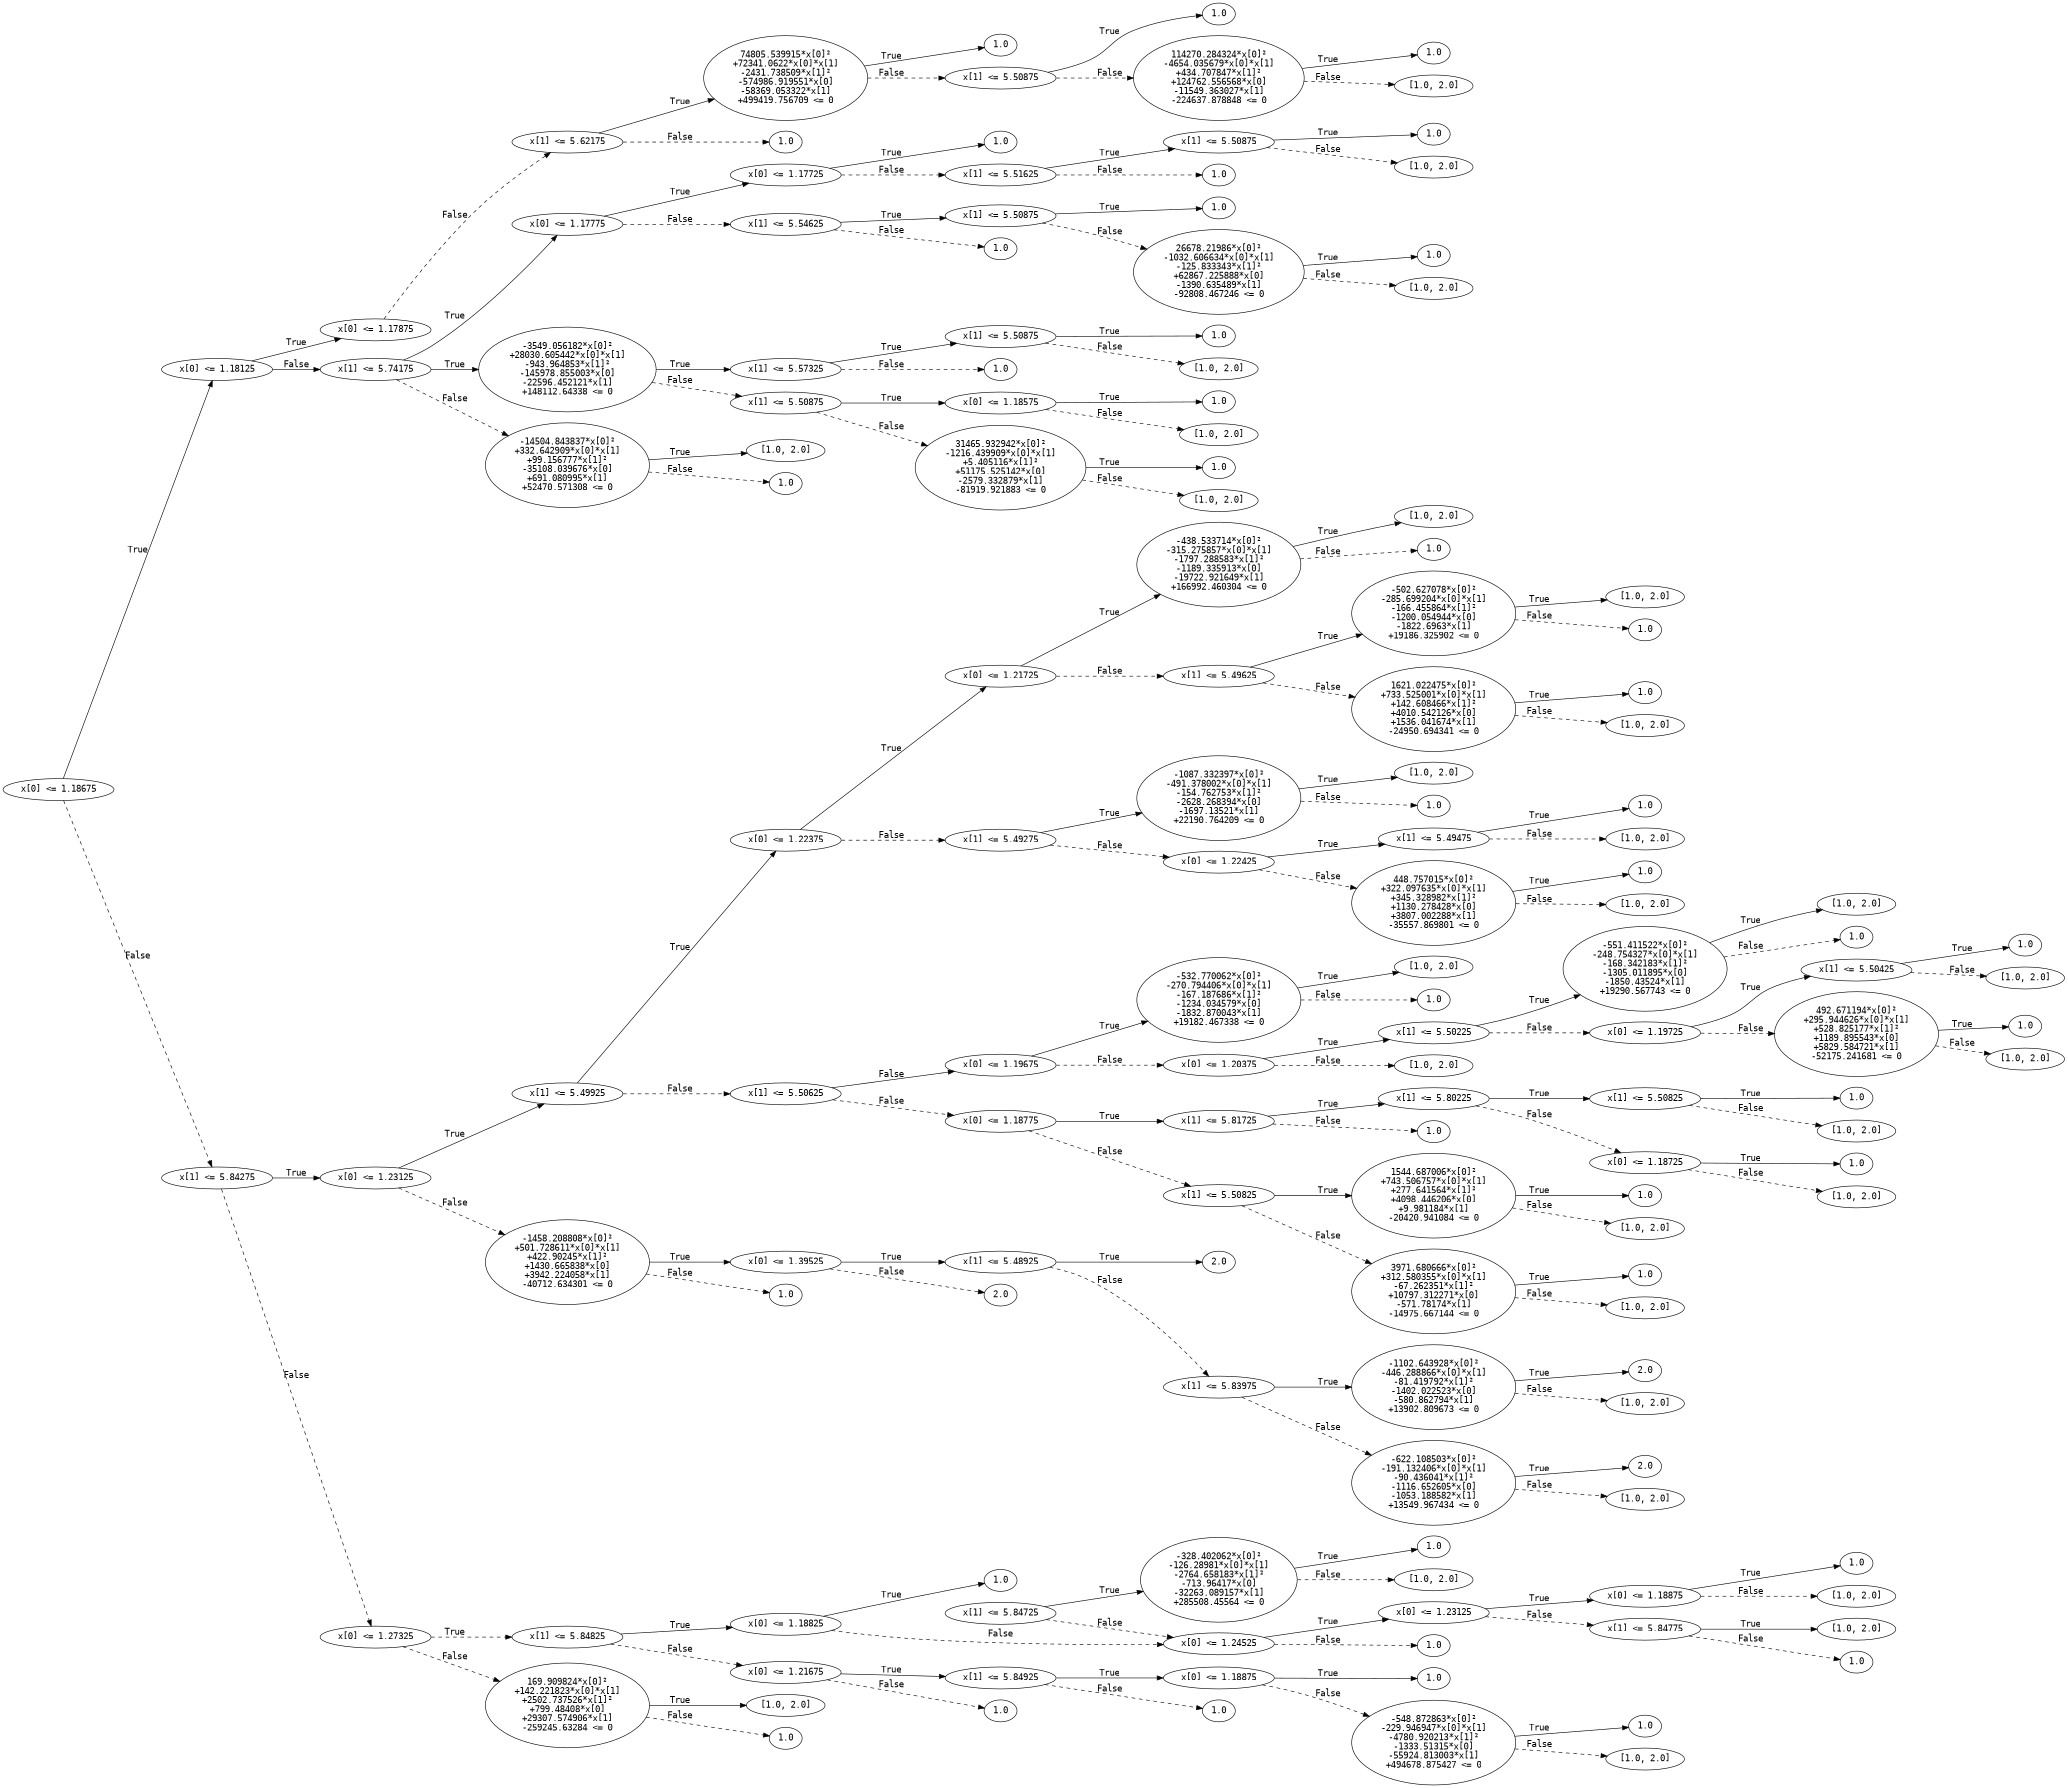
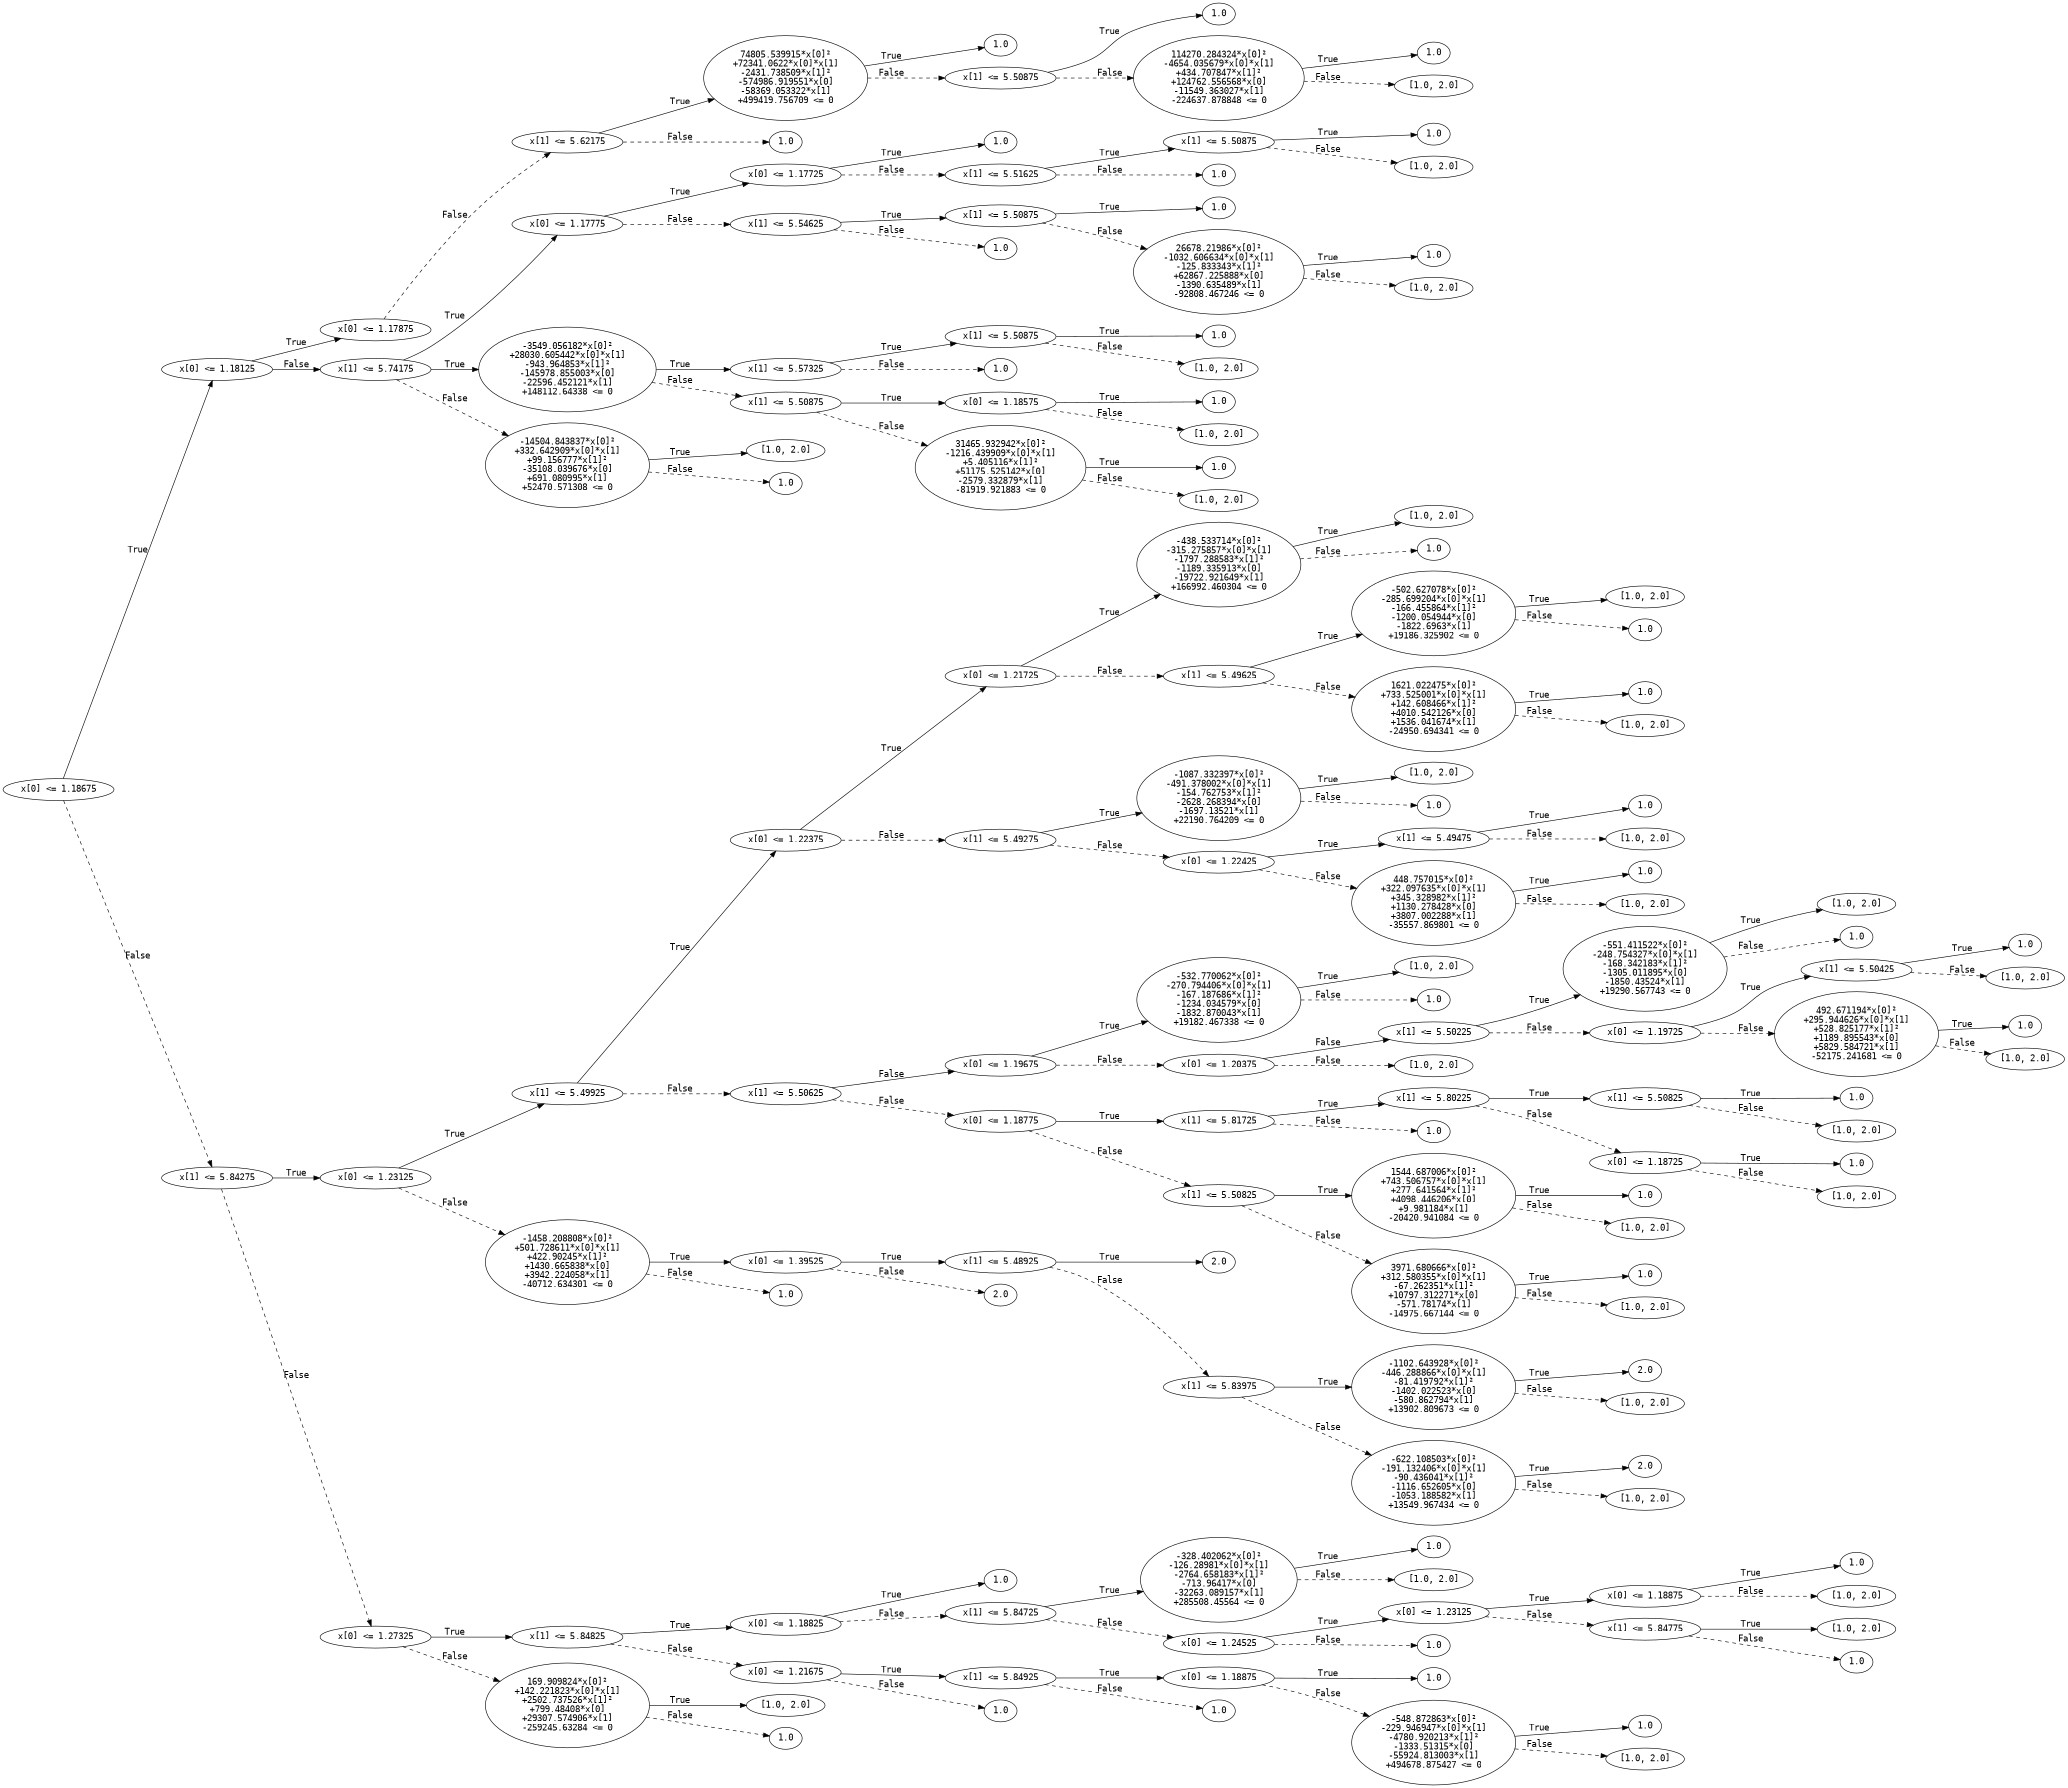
(1328, 1043) -> (1328, 1043)
(468, 1637) -> (468, 1637)
(994, 1643) -> (890, 1619)
